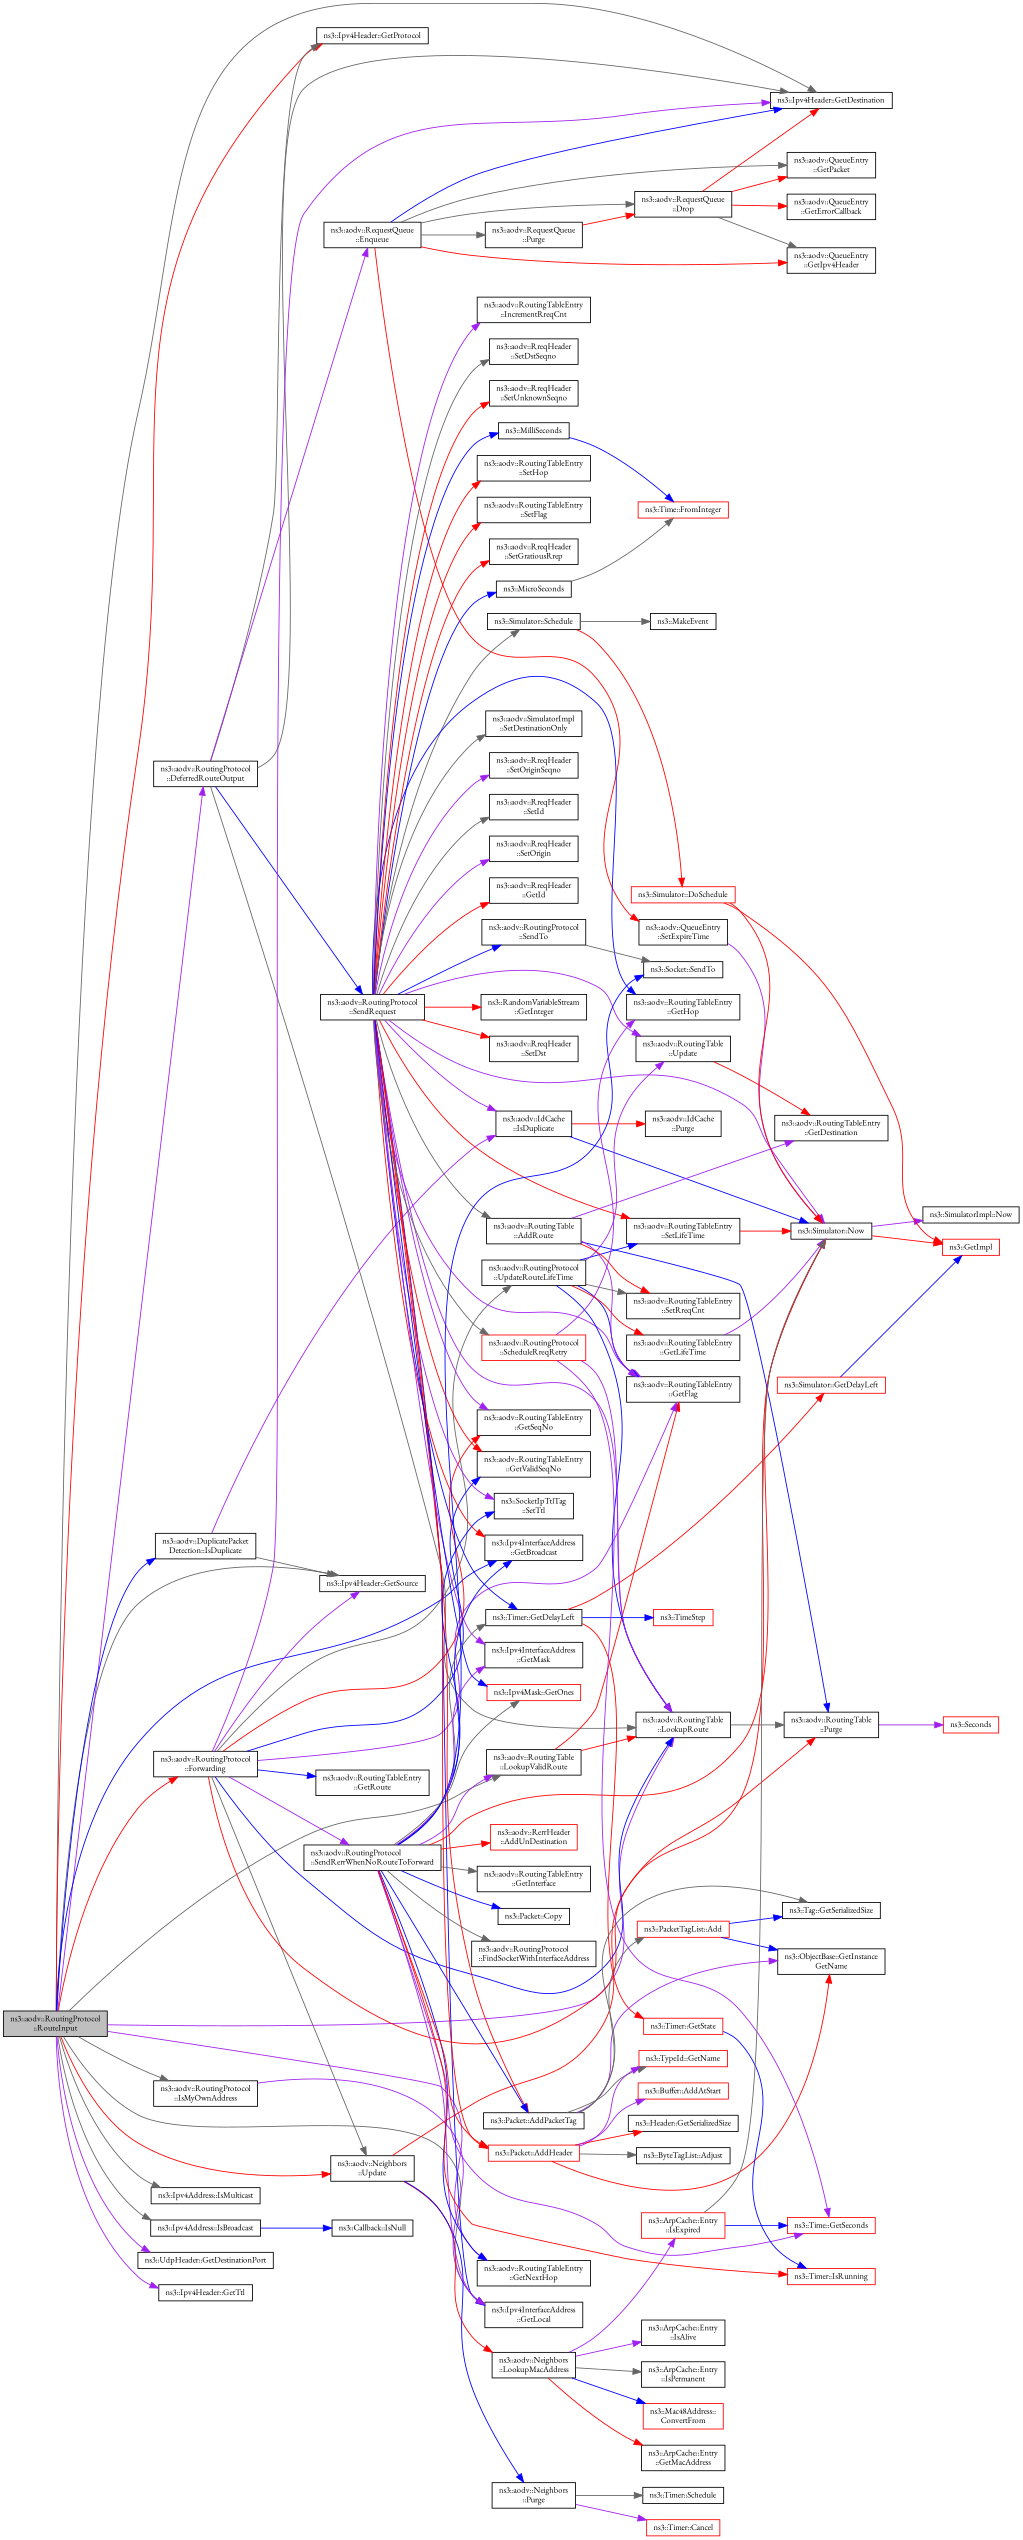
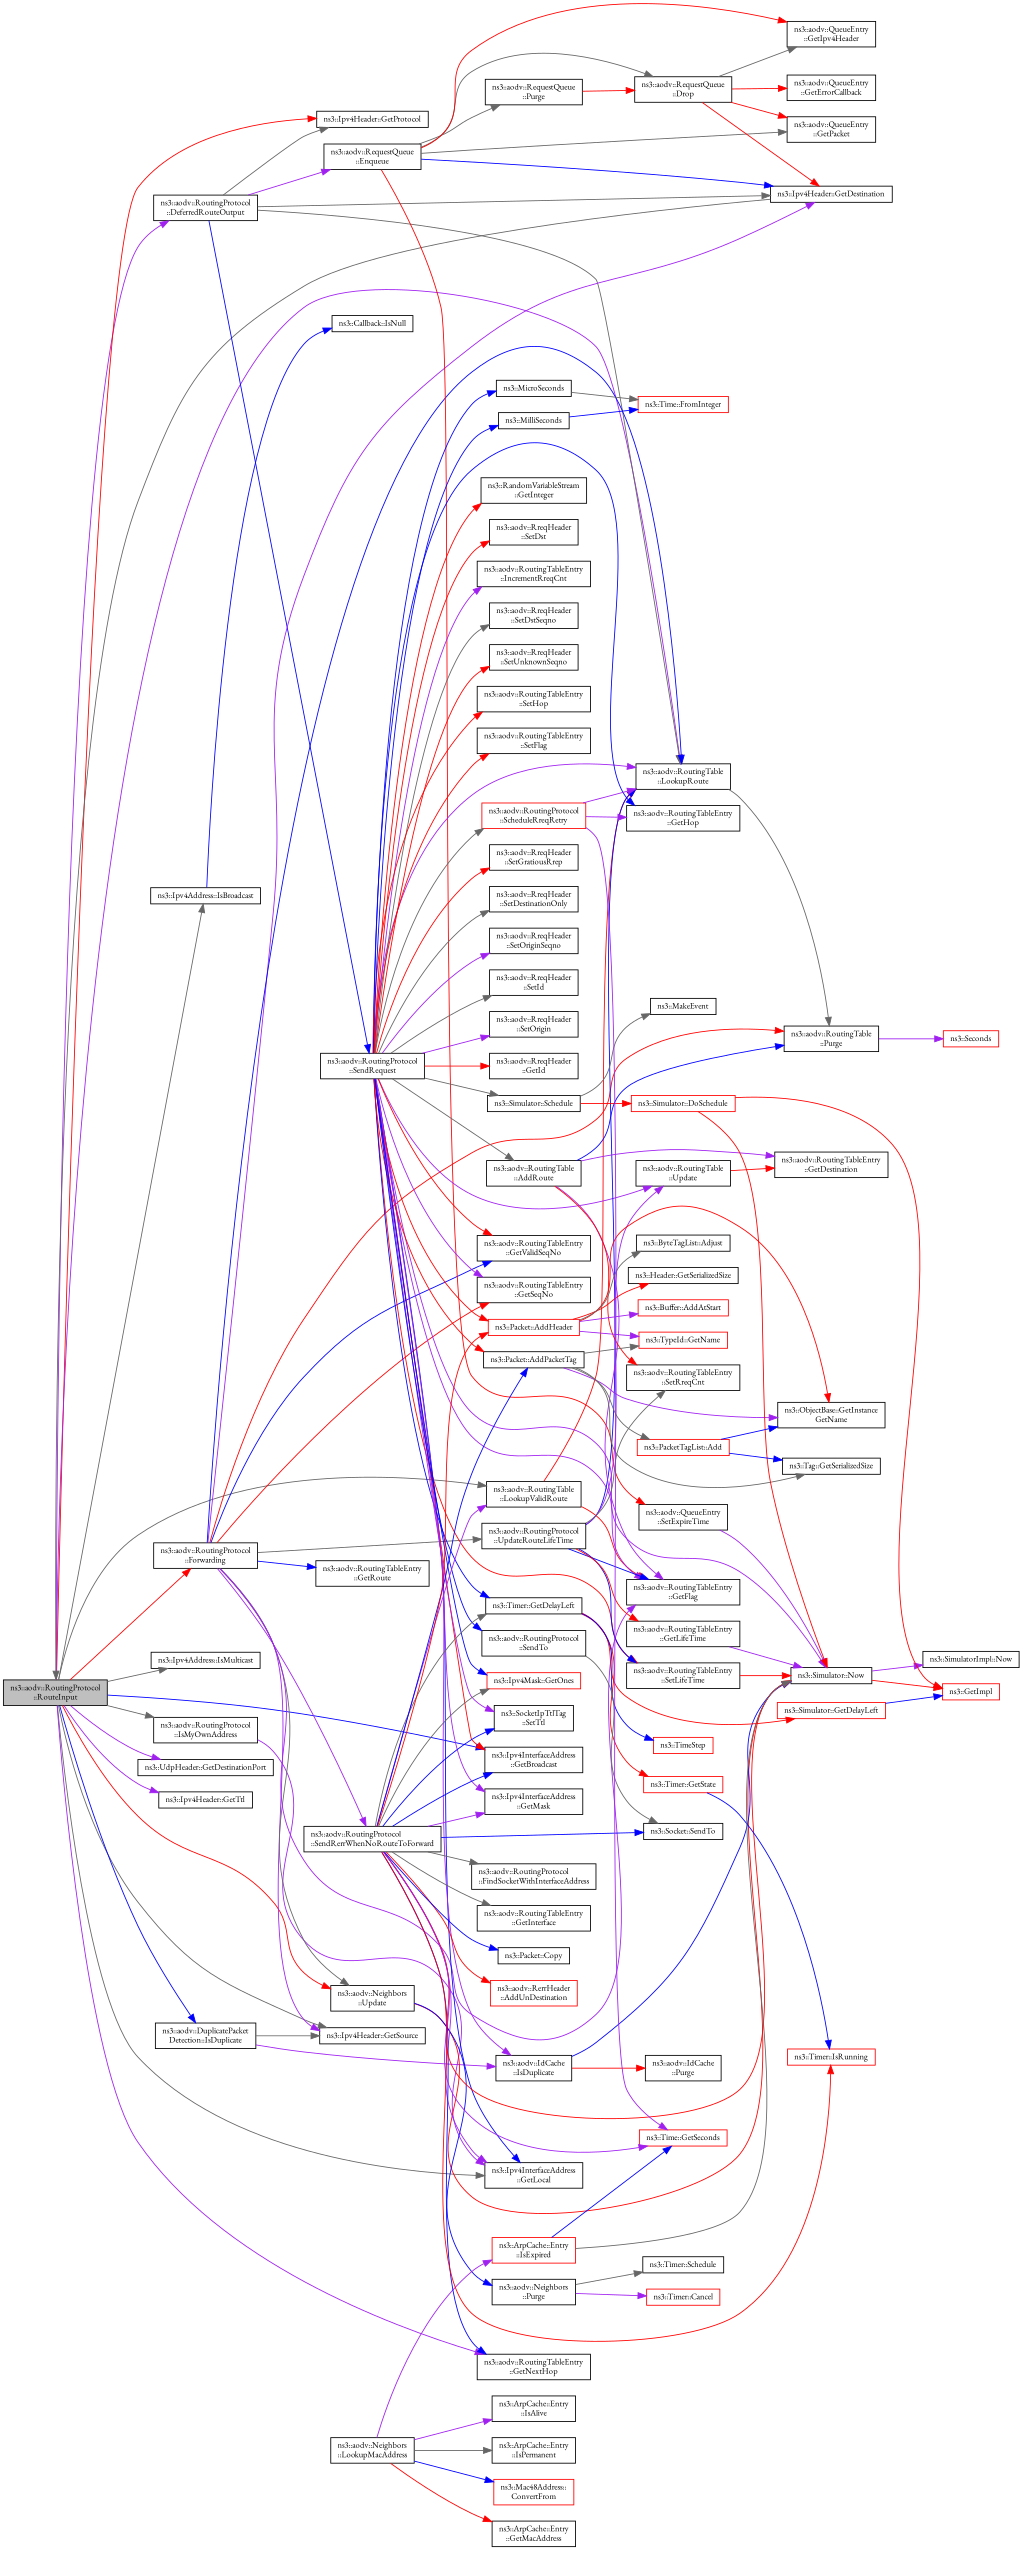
(99, 723) -> (96, 707)
(534, 724) -> (534, 899)
(455, 2279) -> none
